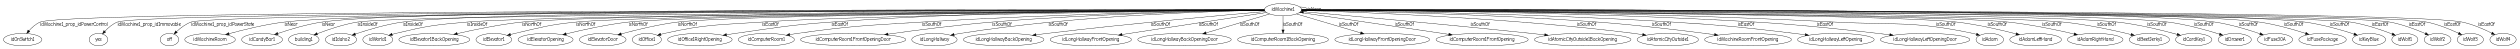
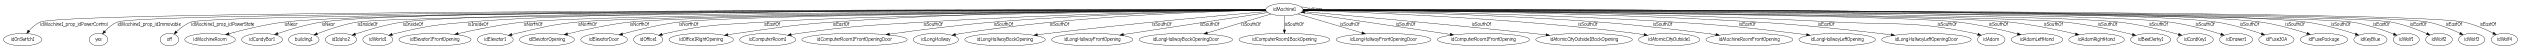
(434, 40) -> (435, 40)
